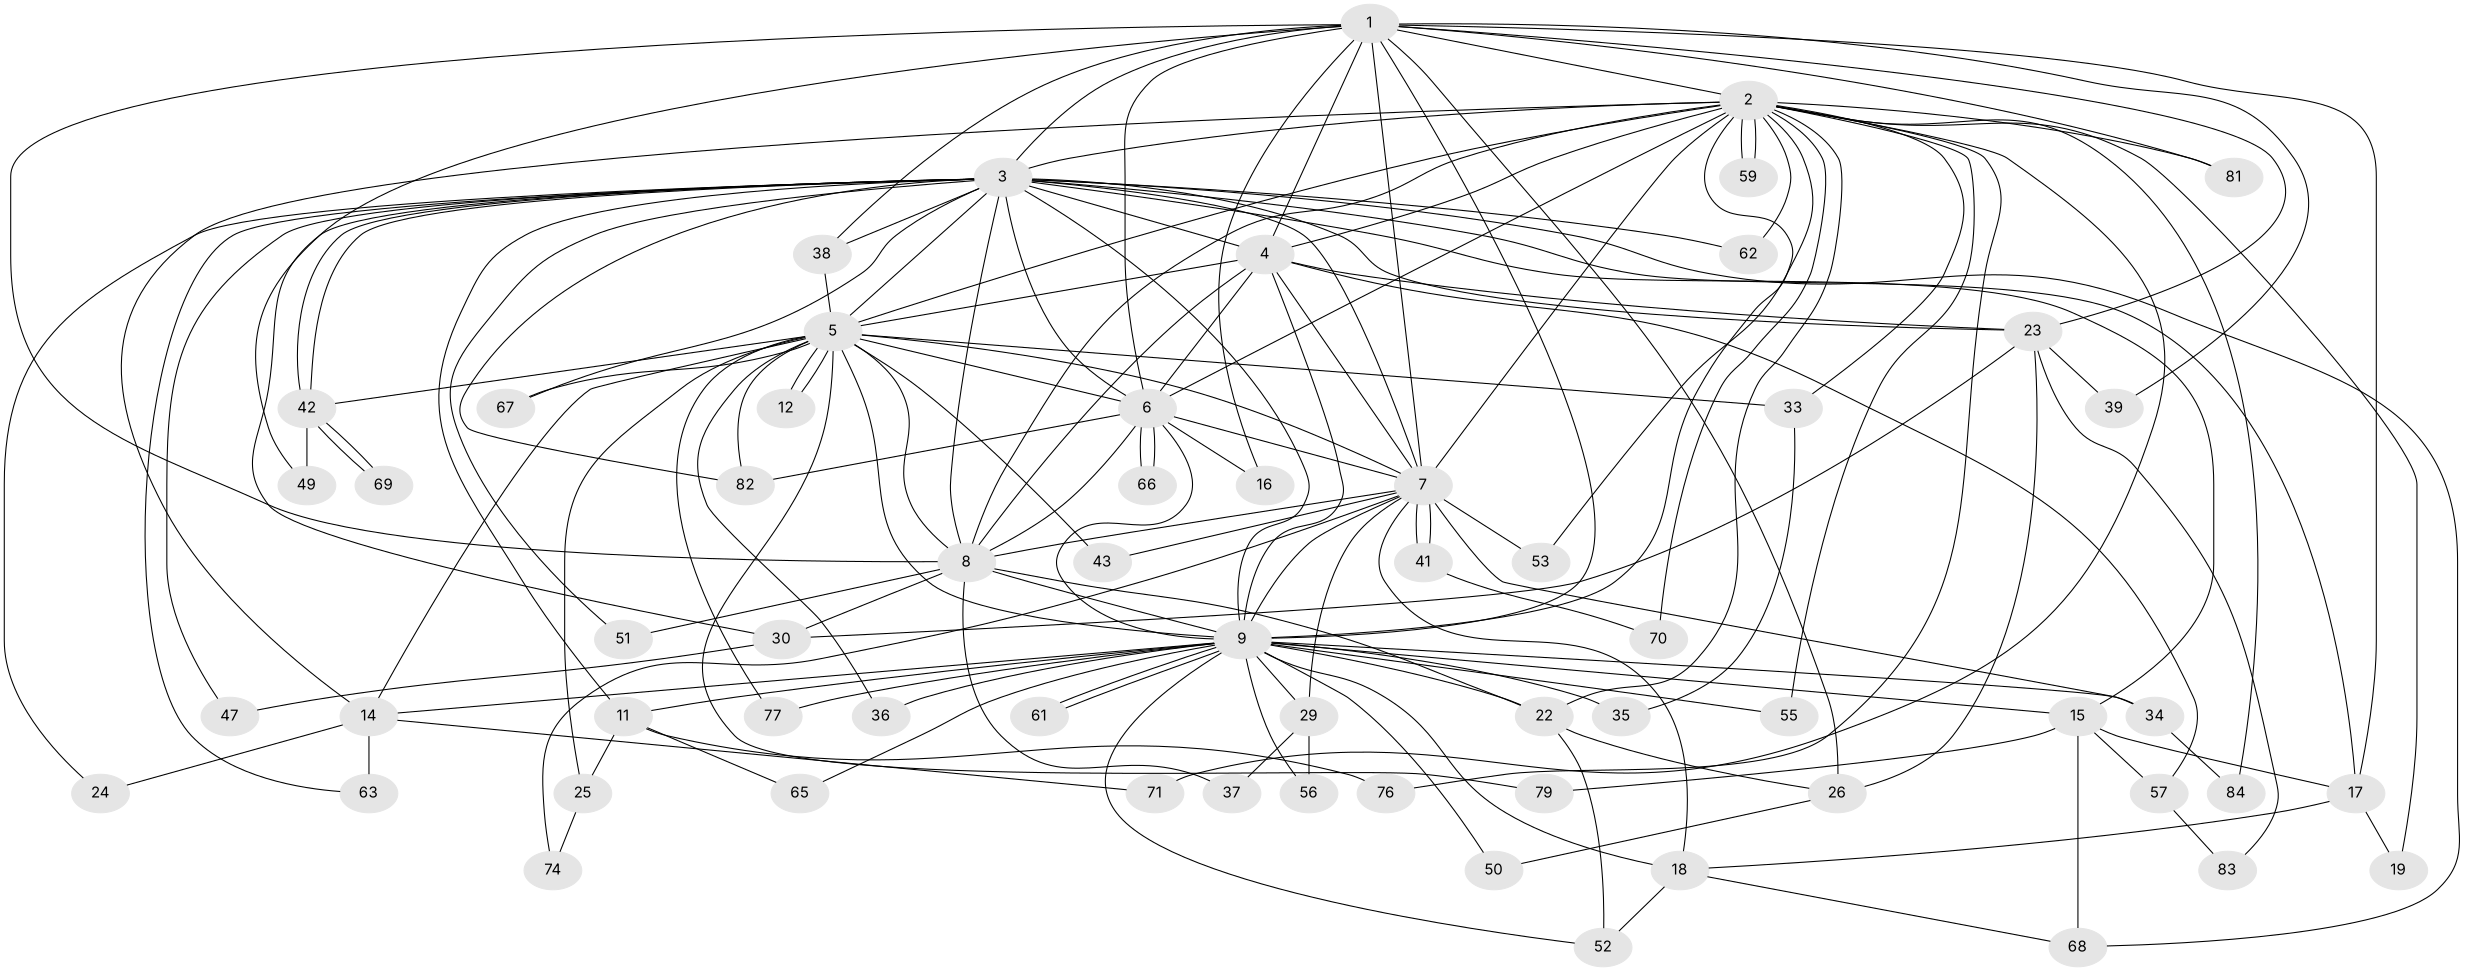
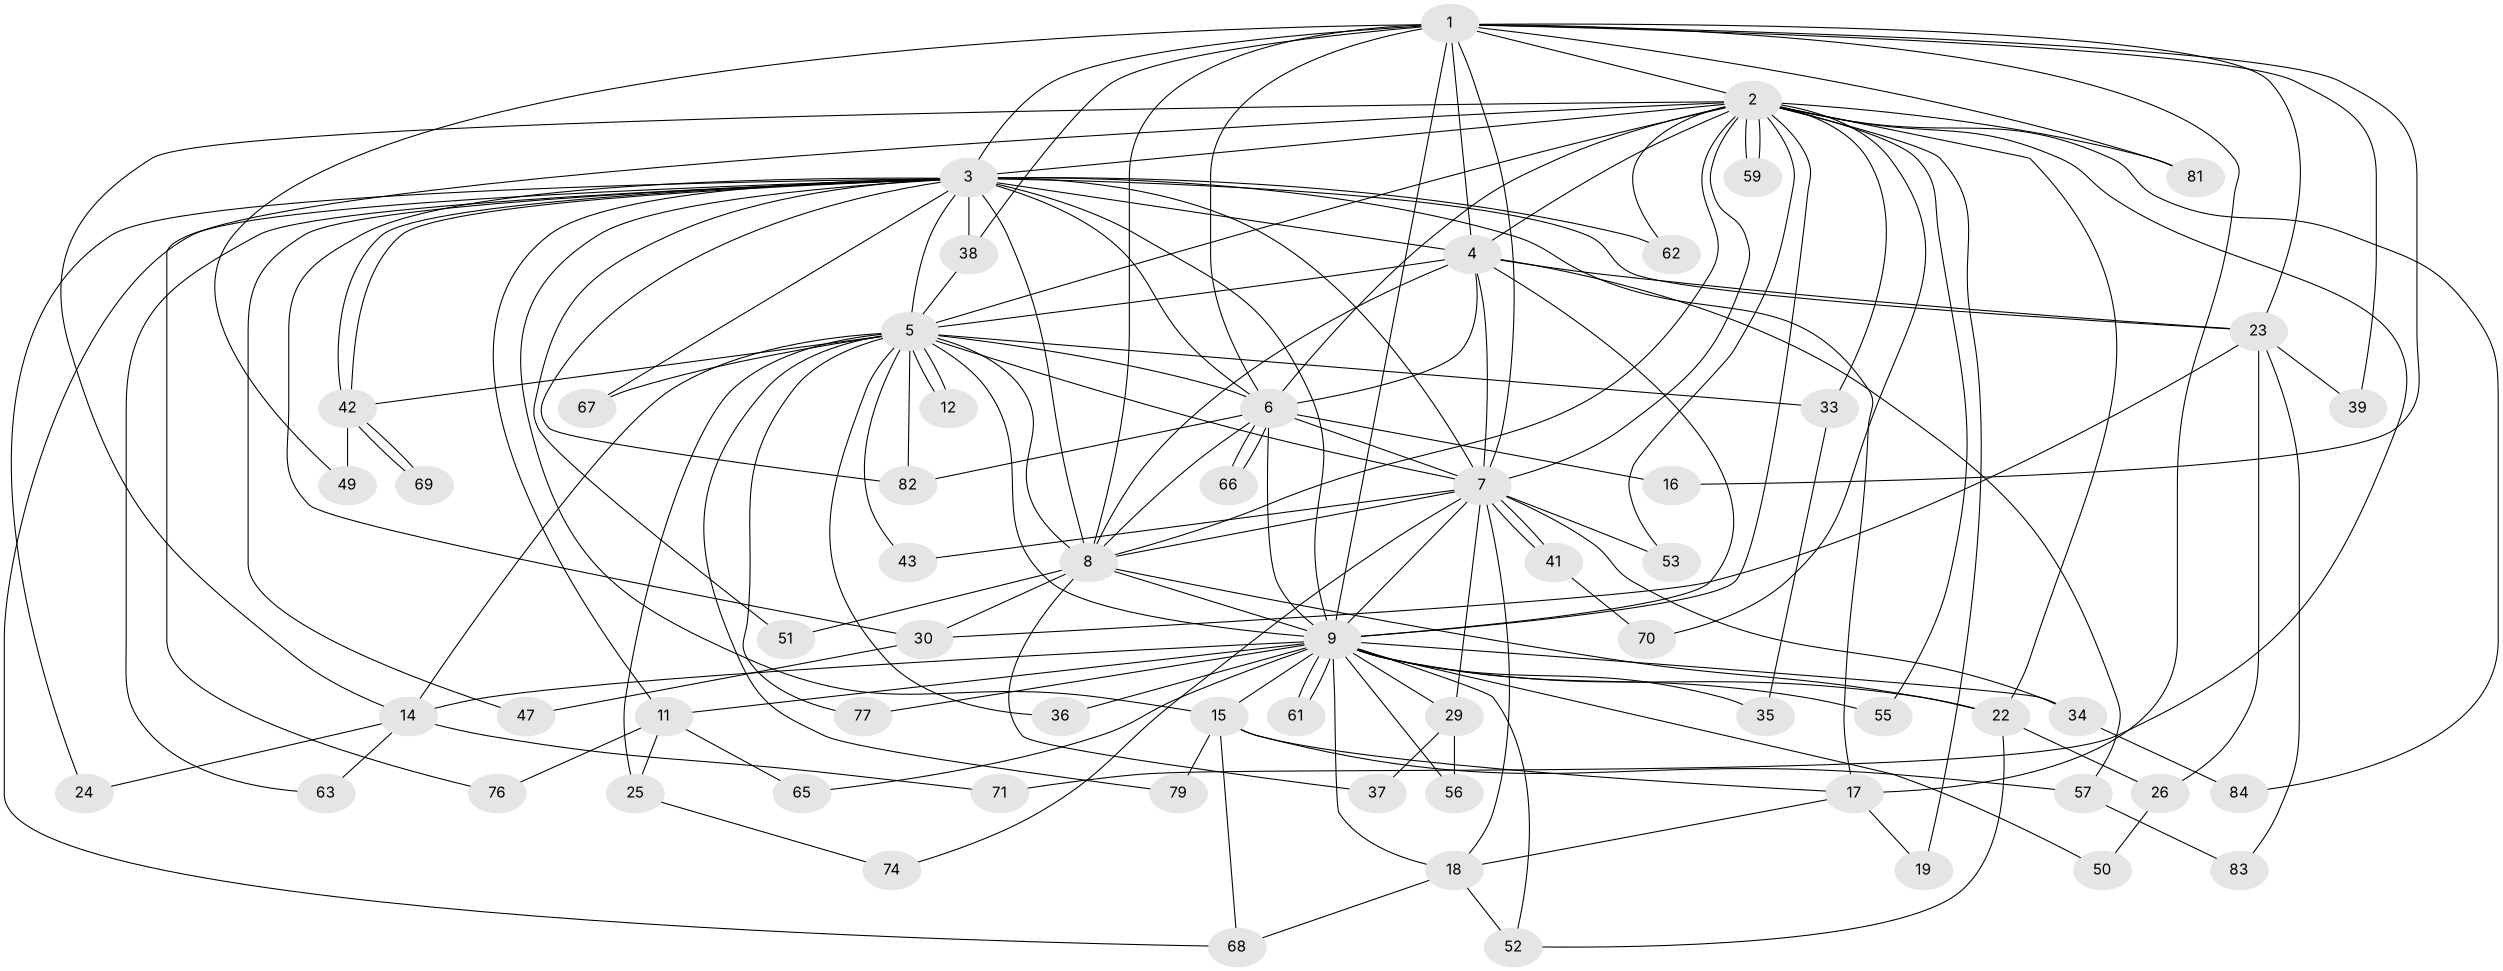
(1672, 373) -> none
